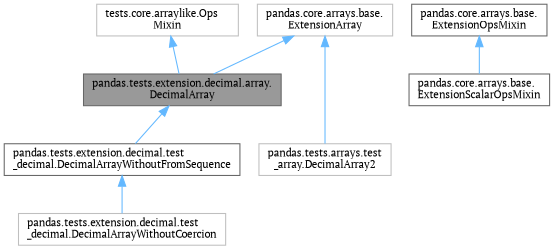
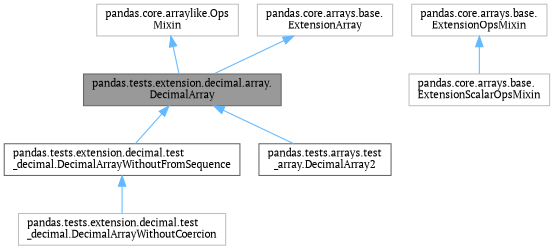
(168, 20) -> (168, 20)
(479, 20) -> (479, 20)
(479, 90) -> (479, 90)
(325, 95) -> (259, 127)
(325, 160) -> (325, 160)
